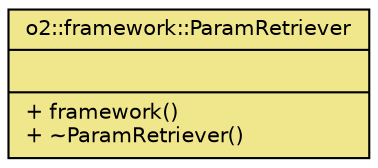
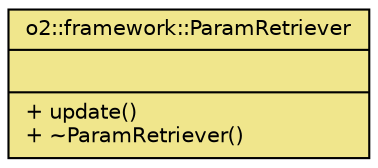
(103, 112) -> (82, 112)
